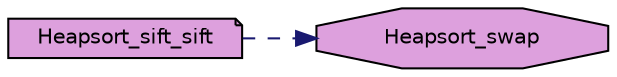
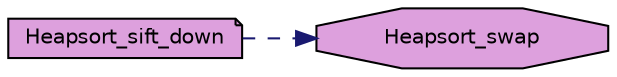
(125, 38) -> (125, 38)
